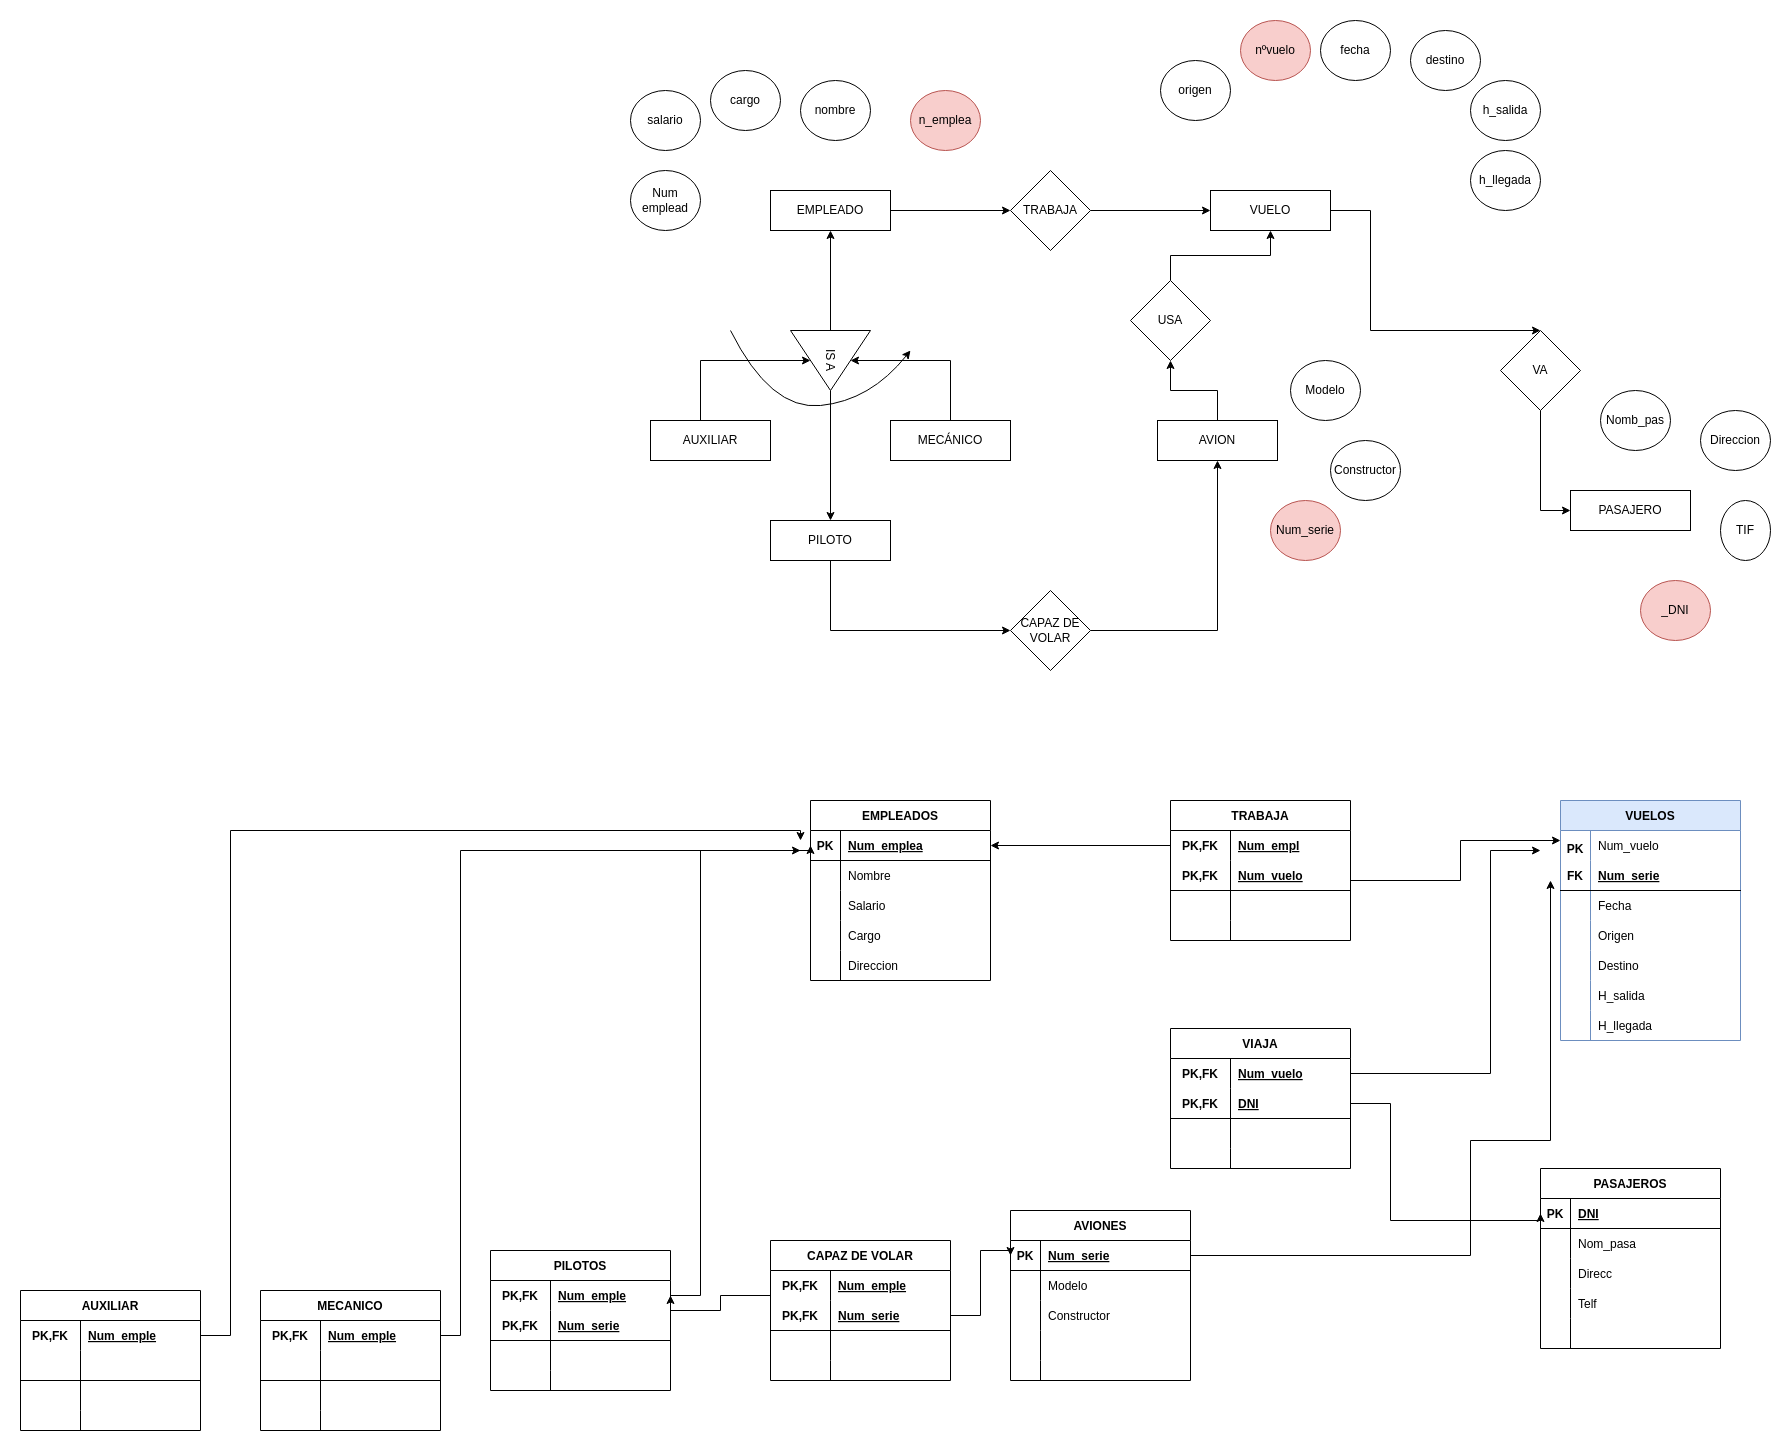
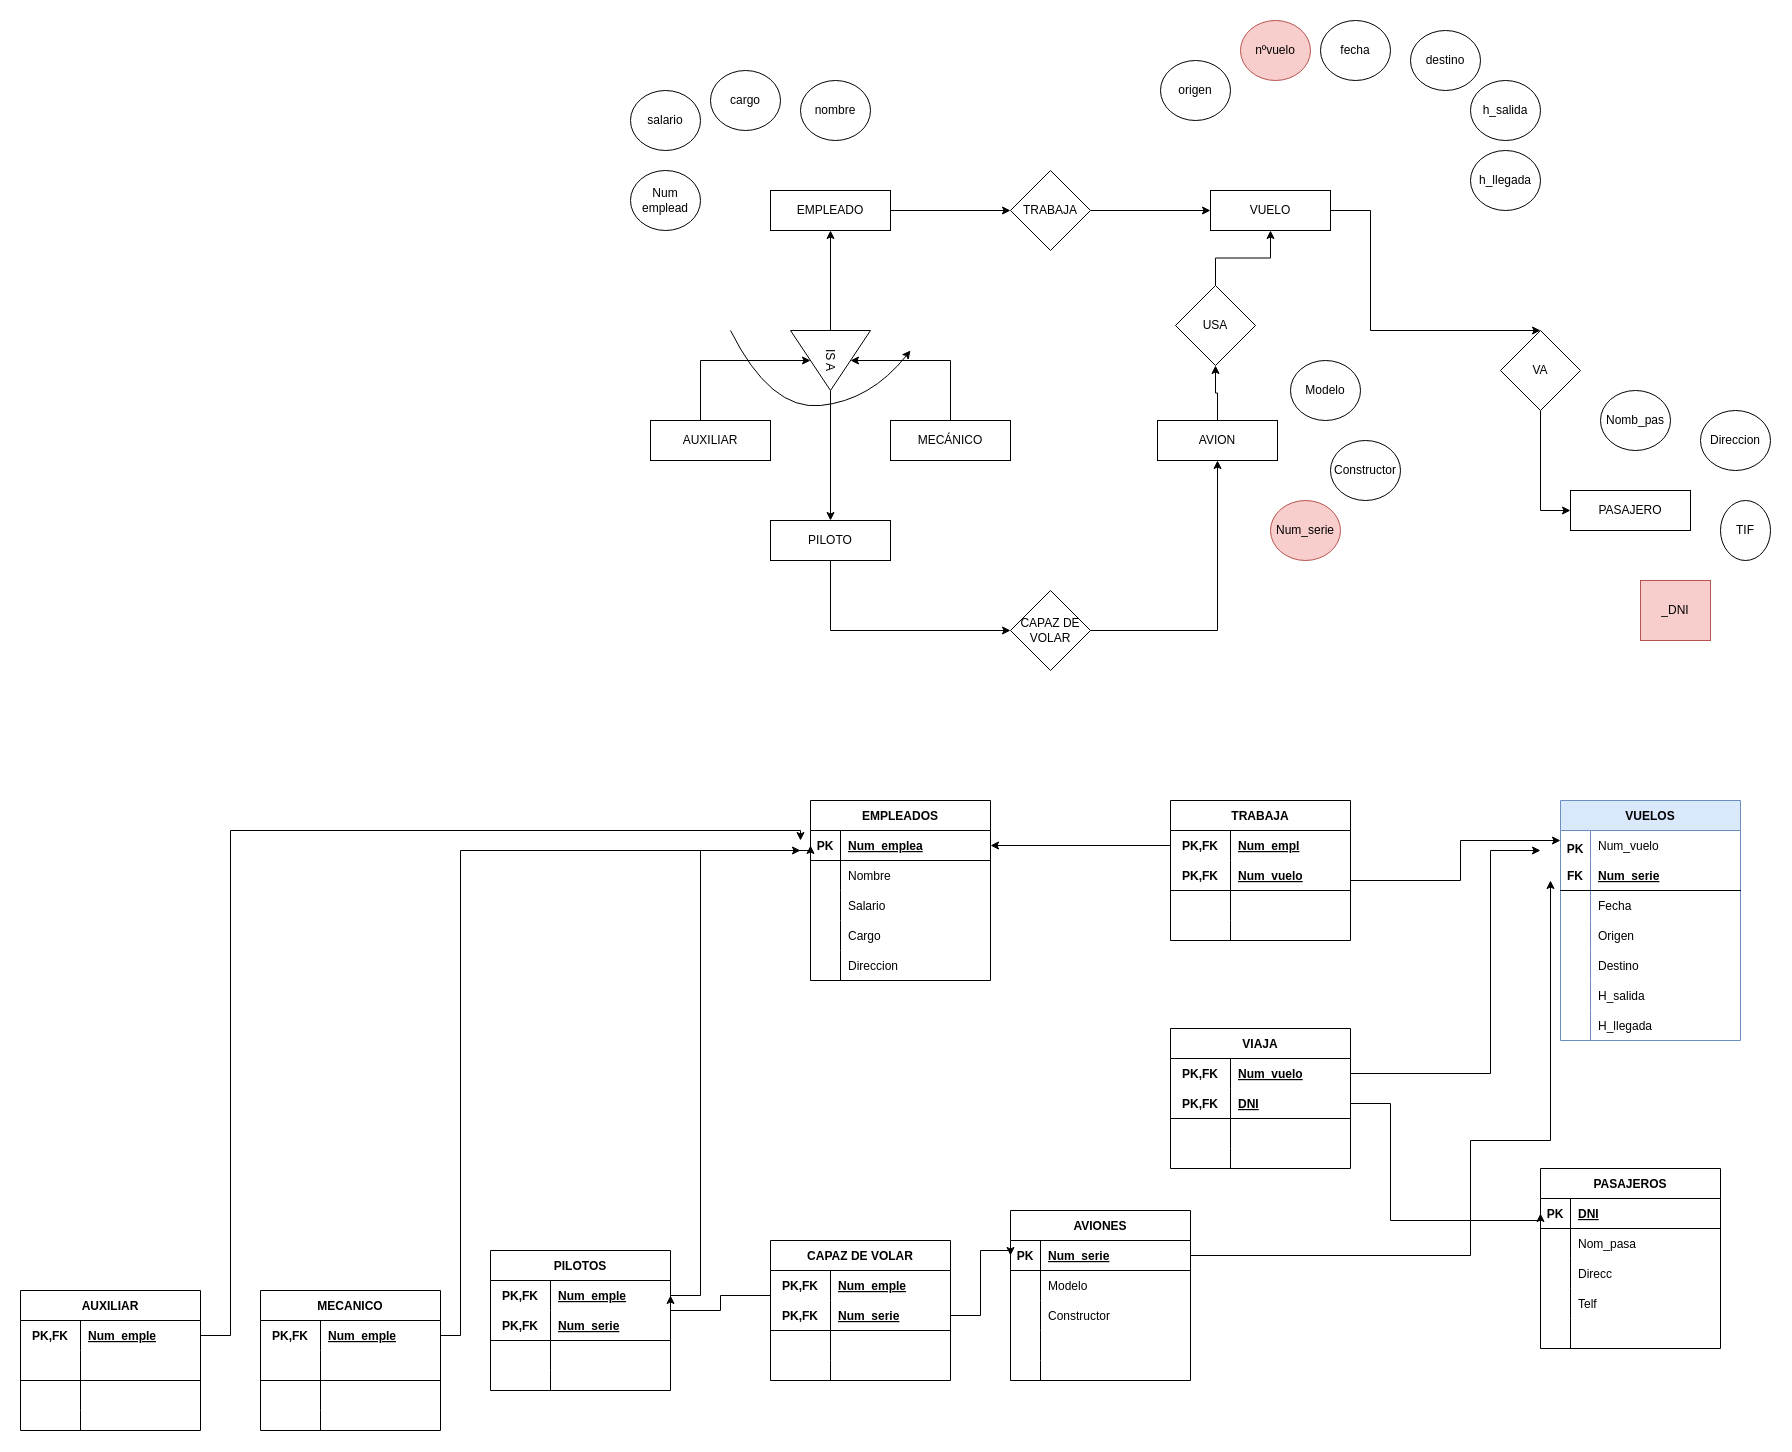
(946, 121) -> none
(1171, 321) -> (1216, 326)
(1676, 611) -> (1676, 611)
